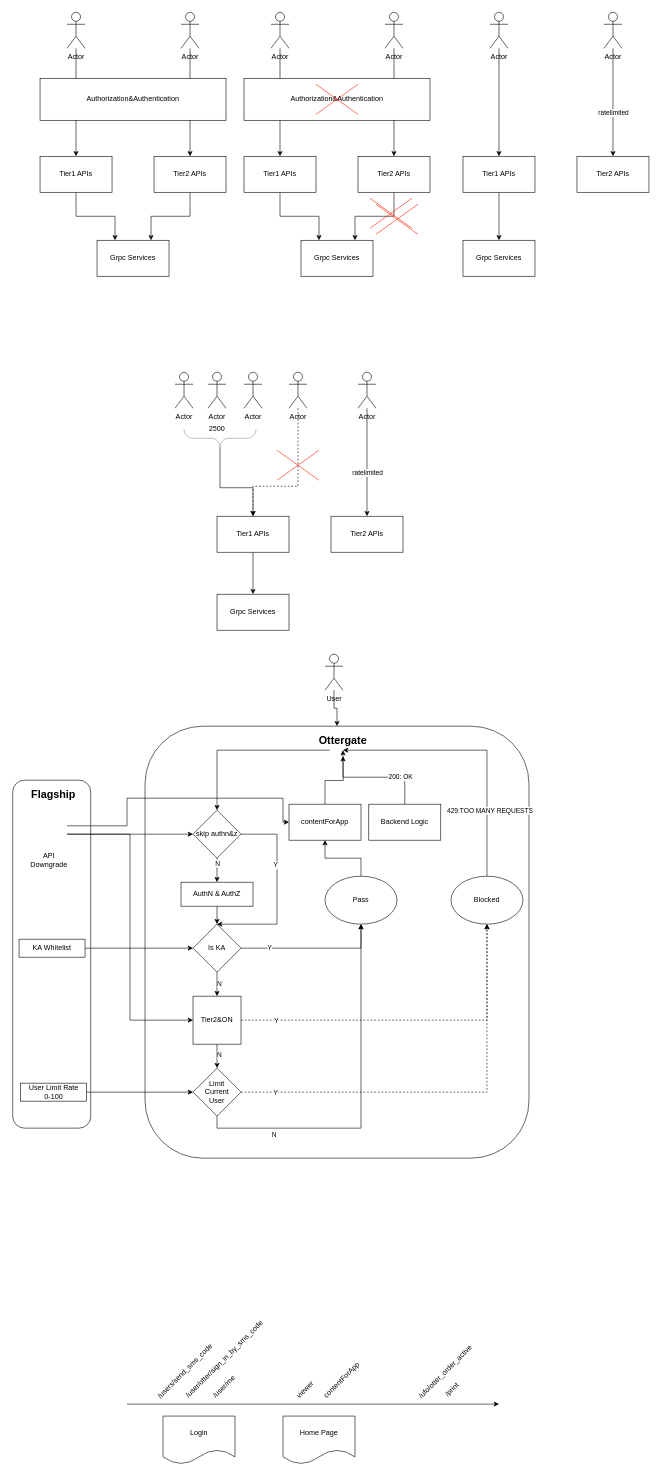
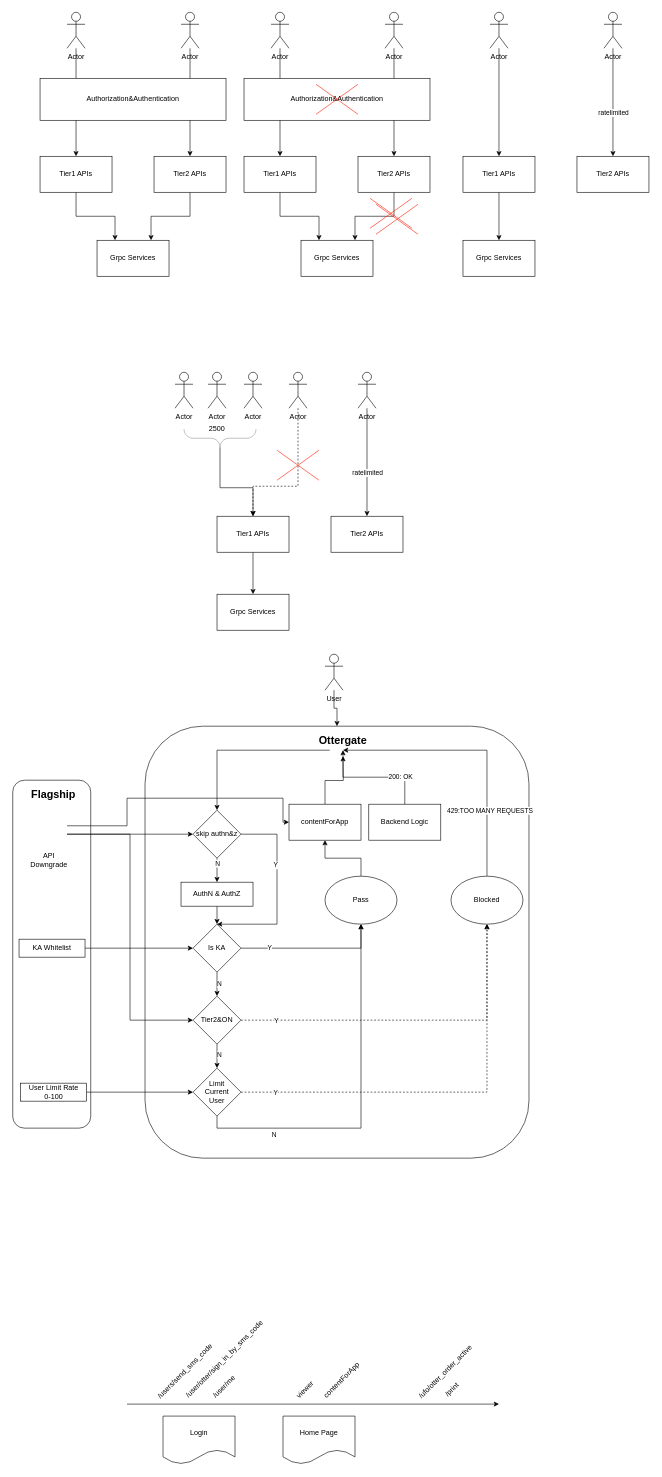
(217, 1020) -> (217, 1020)
